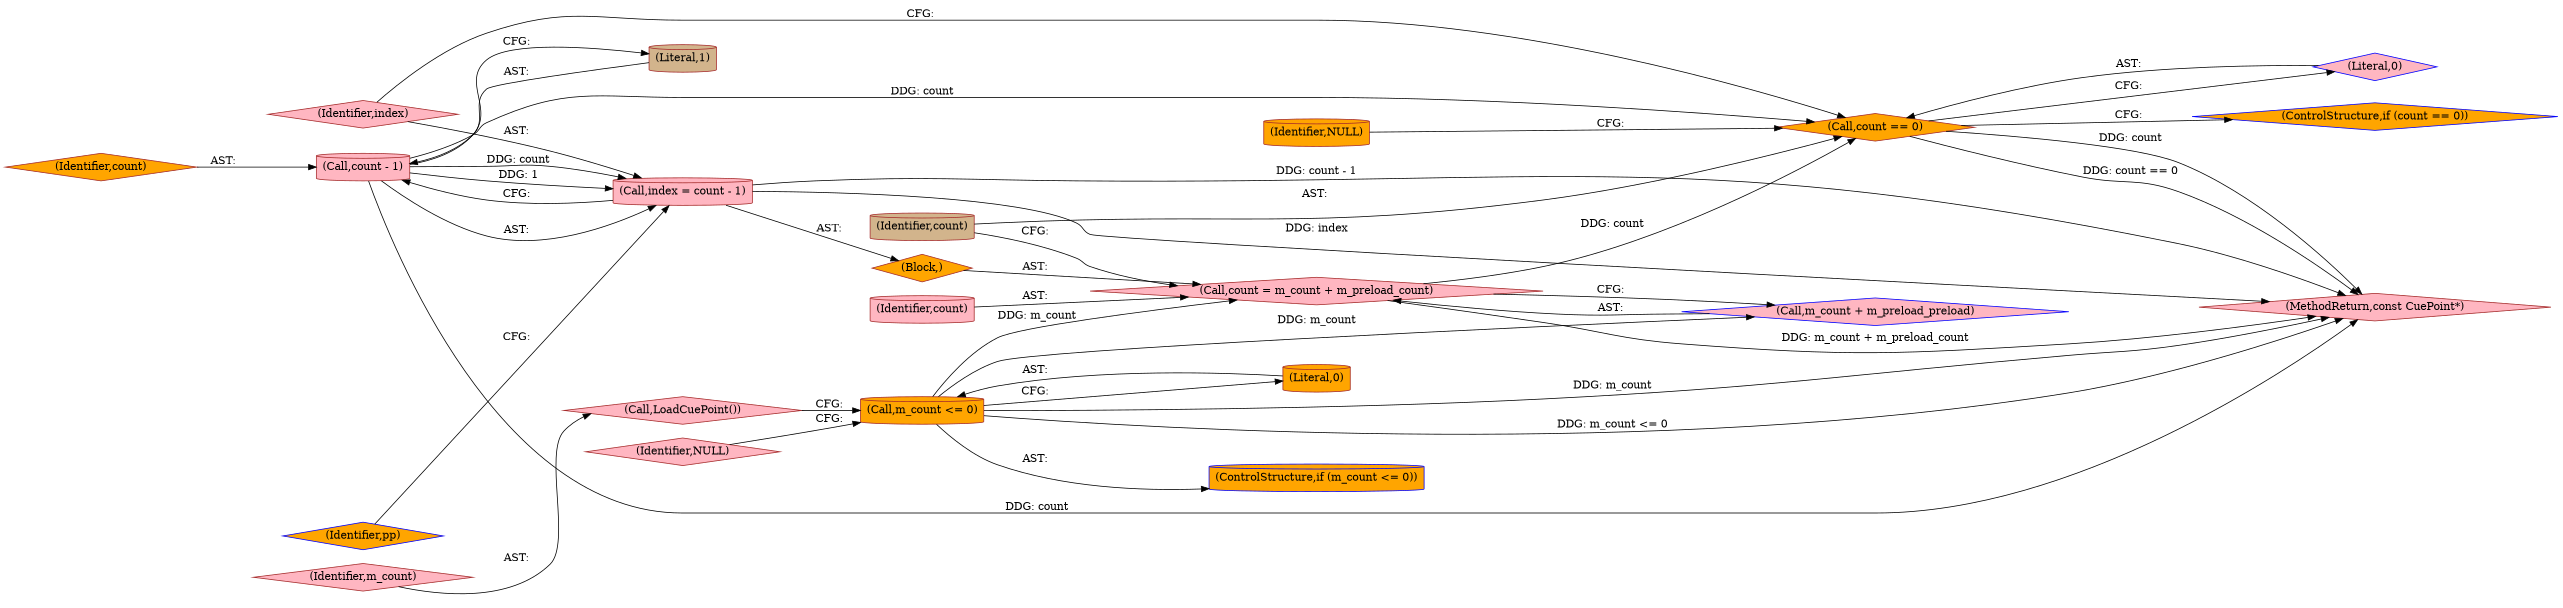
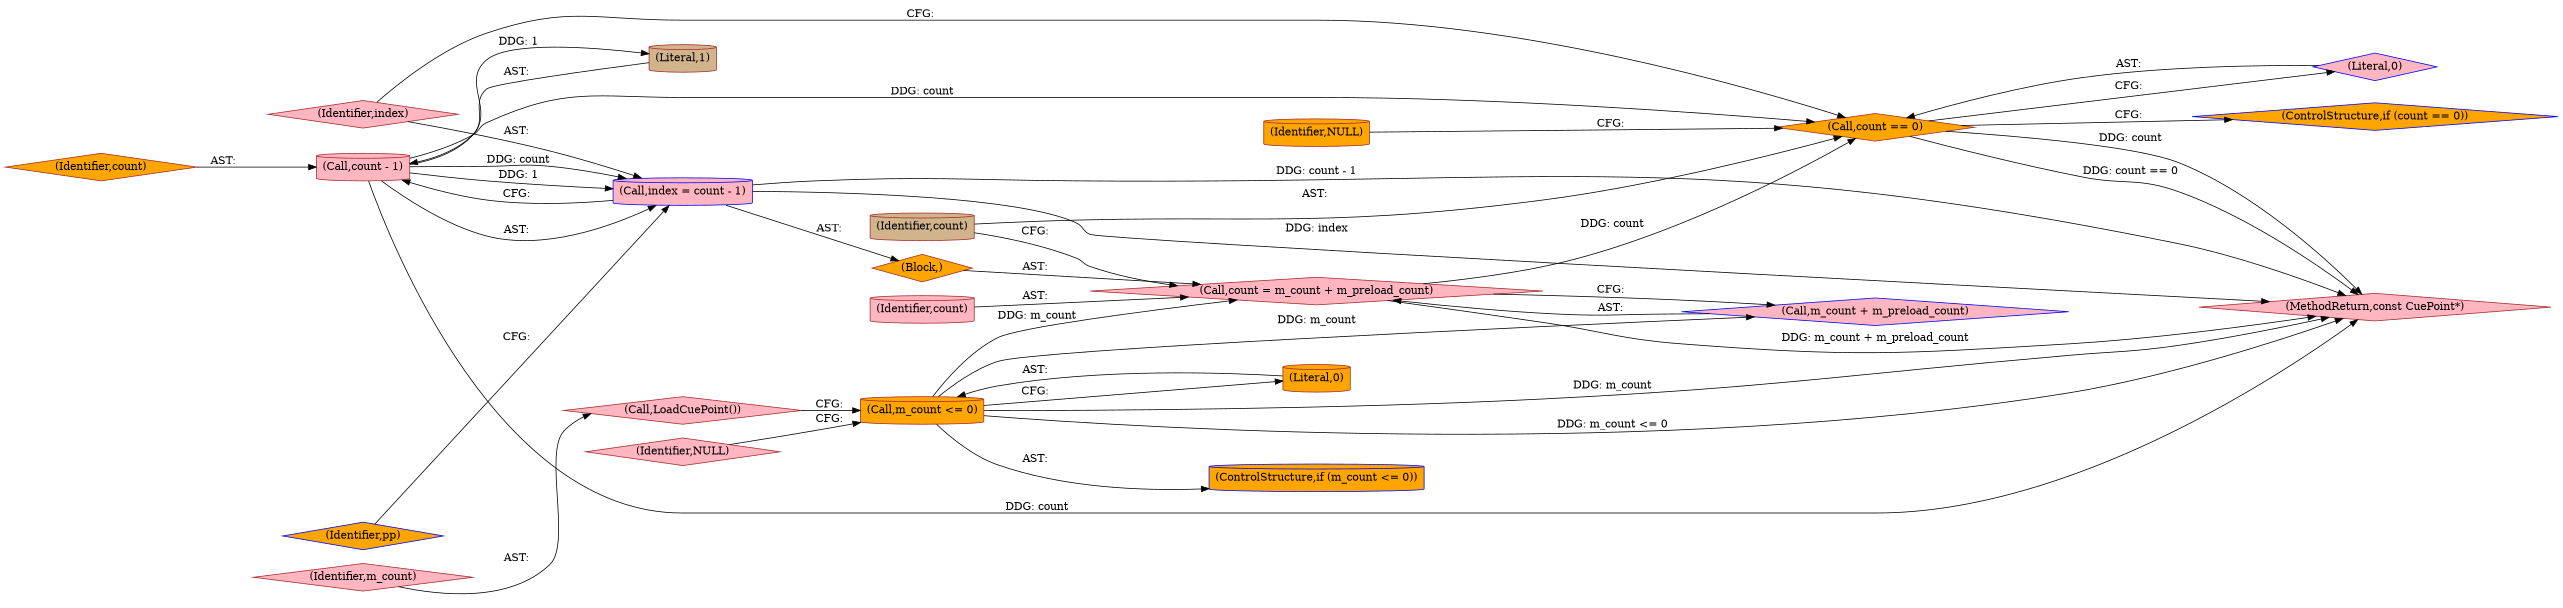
(518, 42) -> (518, 42)
(683, 192) -> (683, 192)
(1875, 312) -> (1875, 312)
